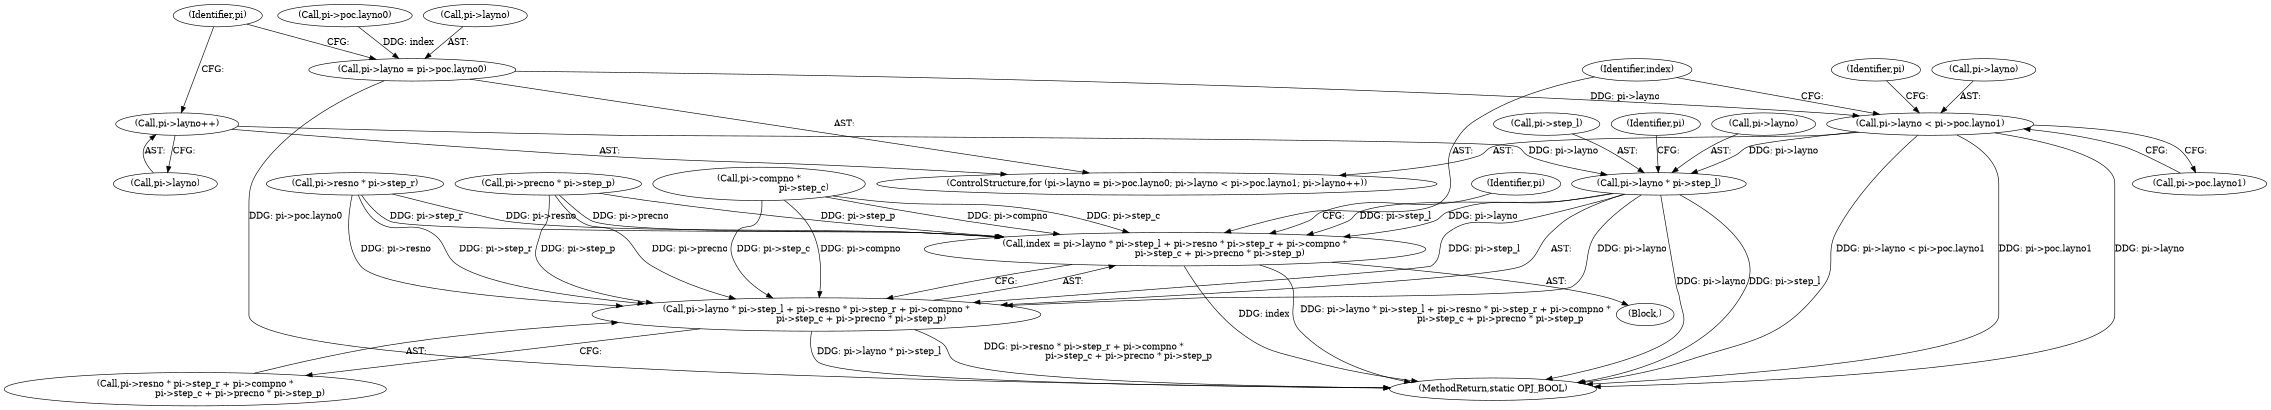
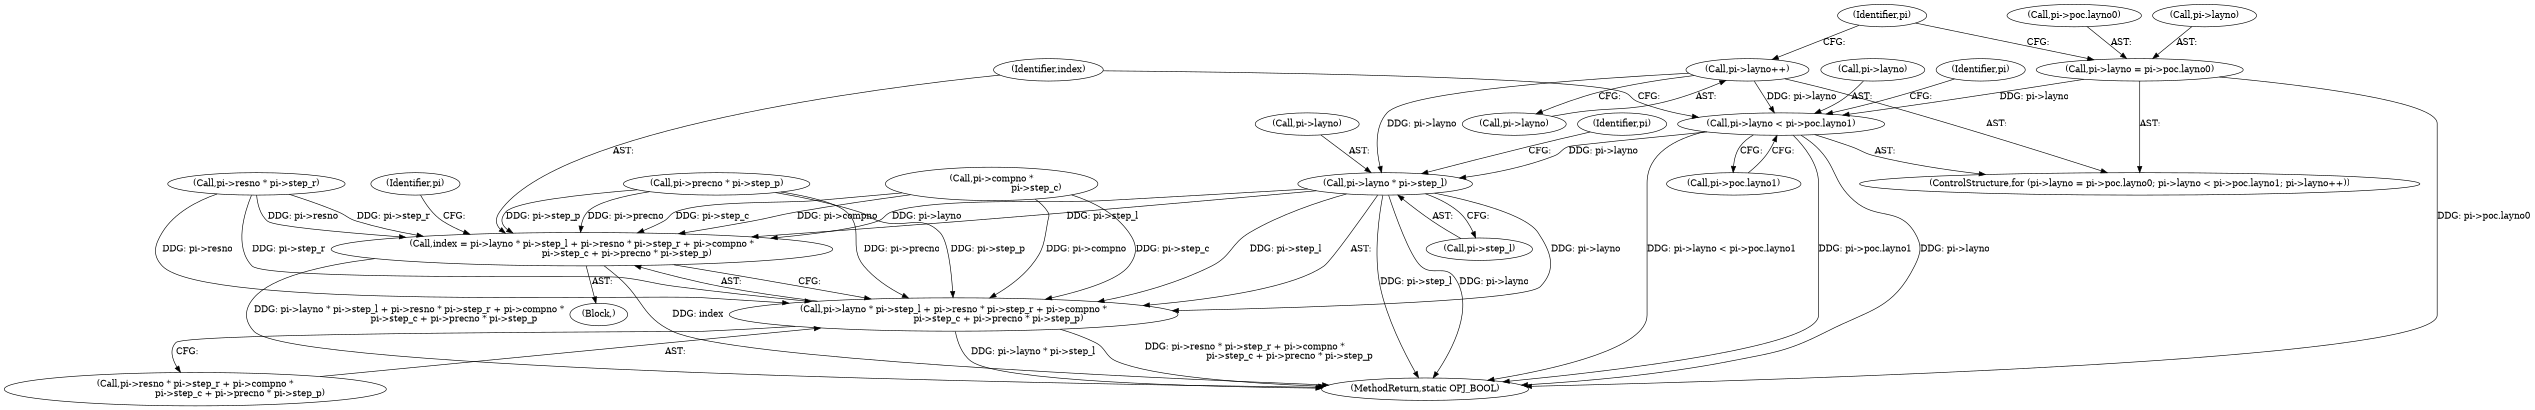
(409, 43) -> (2123, 43)
none -> (1763, 94)
none -> (1454, 208)
